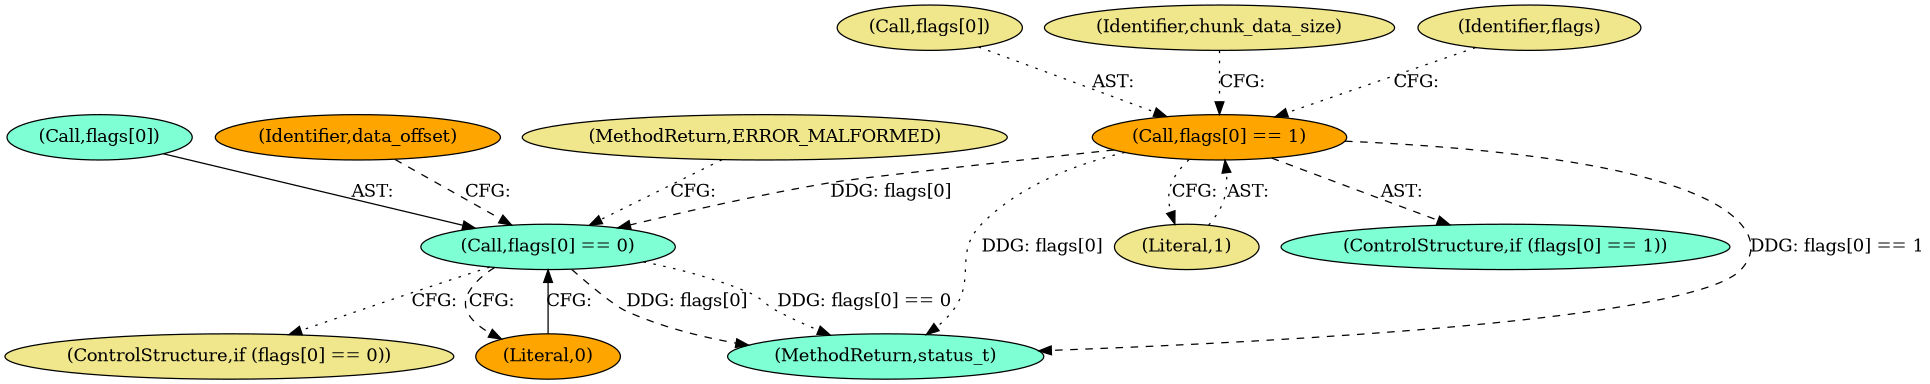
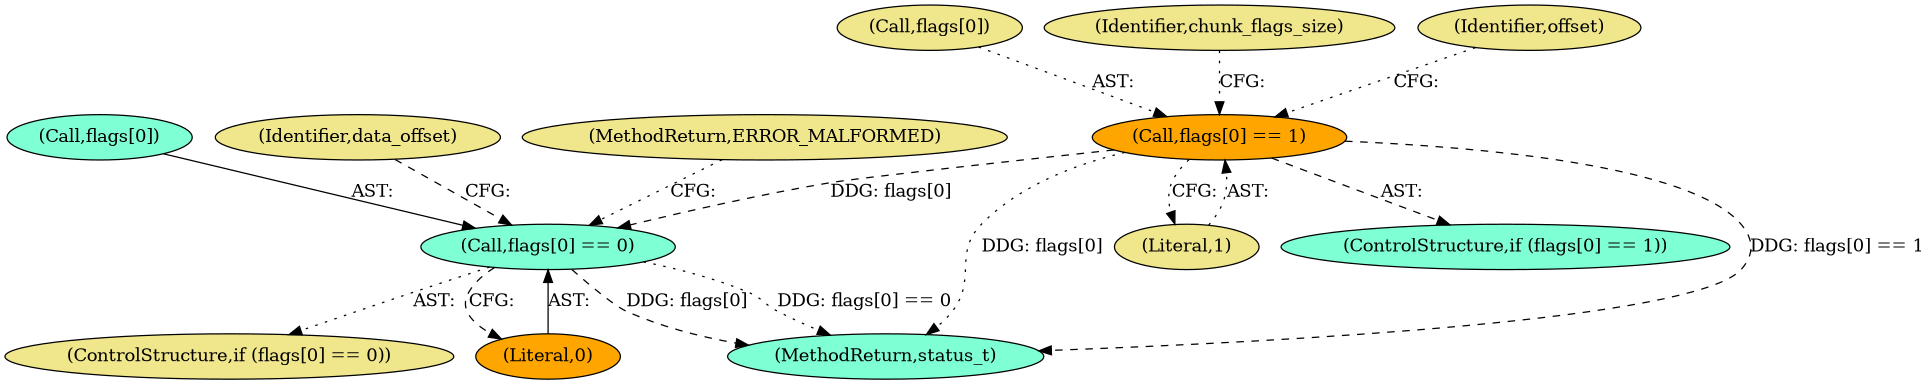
(1220, 28) -> (1220, 28)
(1529, 28) -> (1529, 28)
(358, 137) -> (358, 137)
(437, 302) -> (437, 302)
(572, 302) -> (572, 302)
